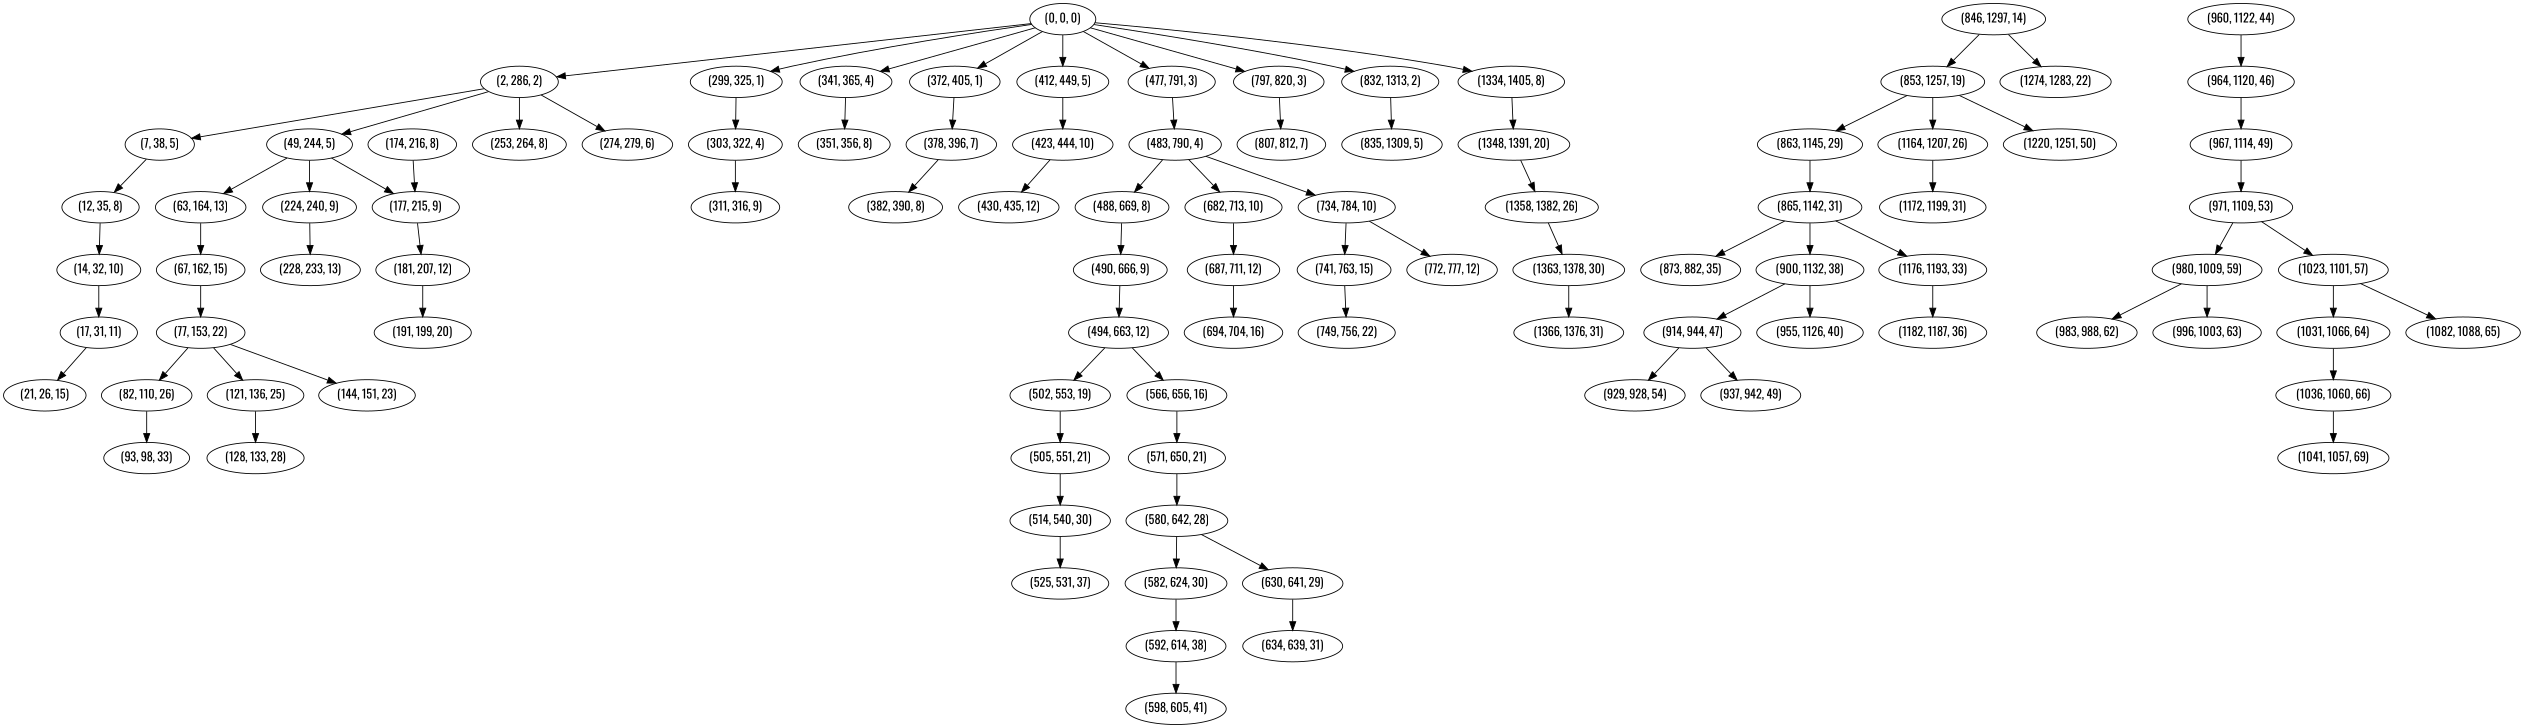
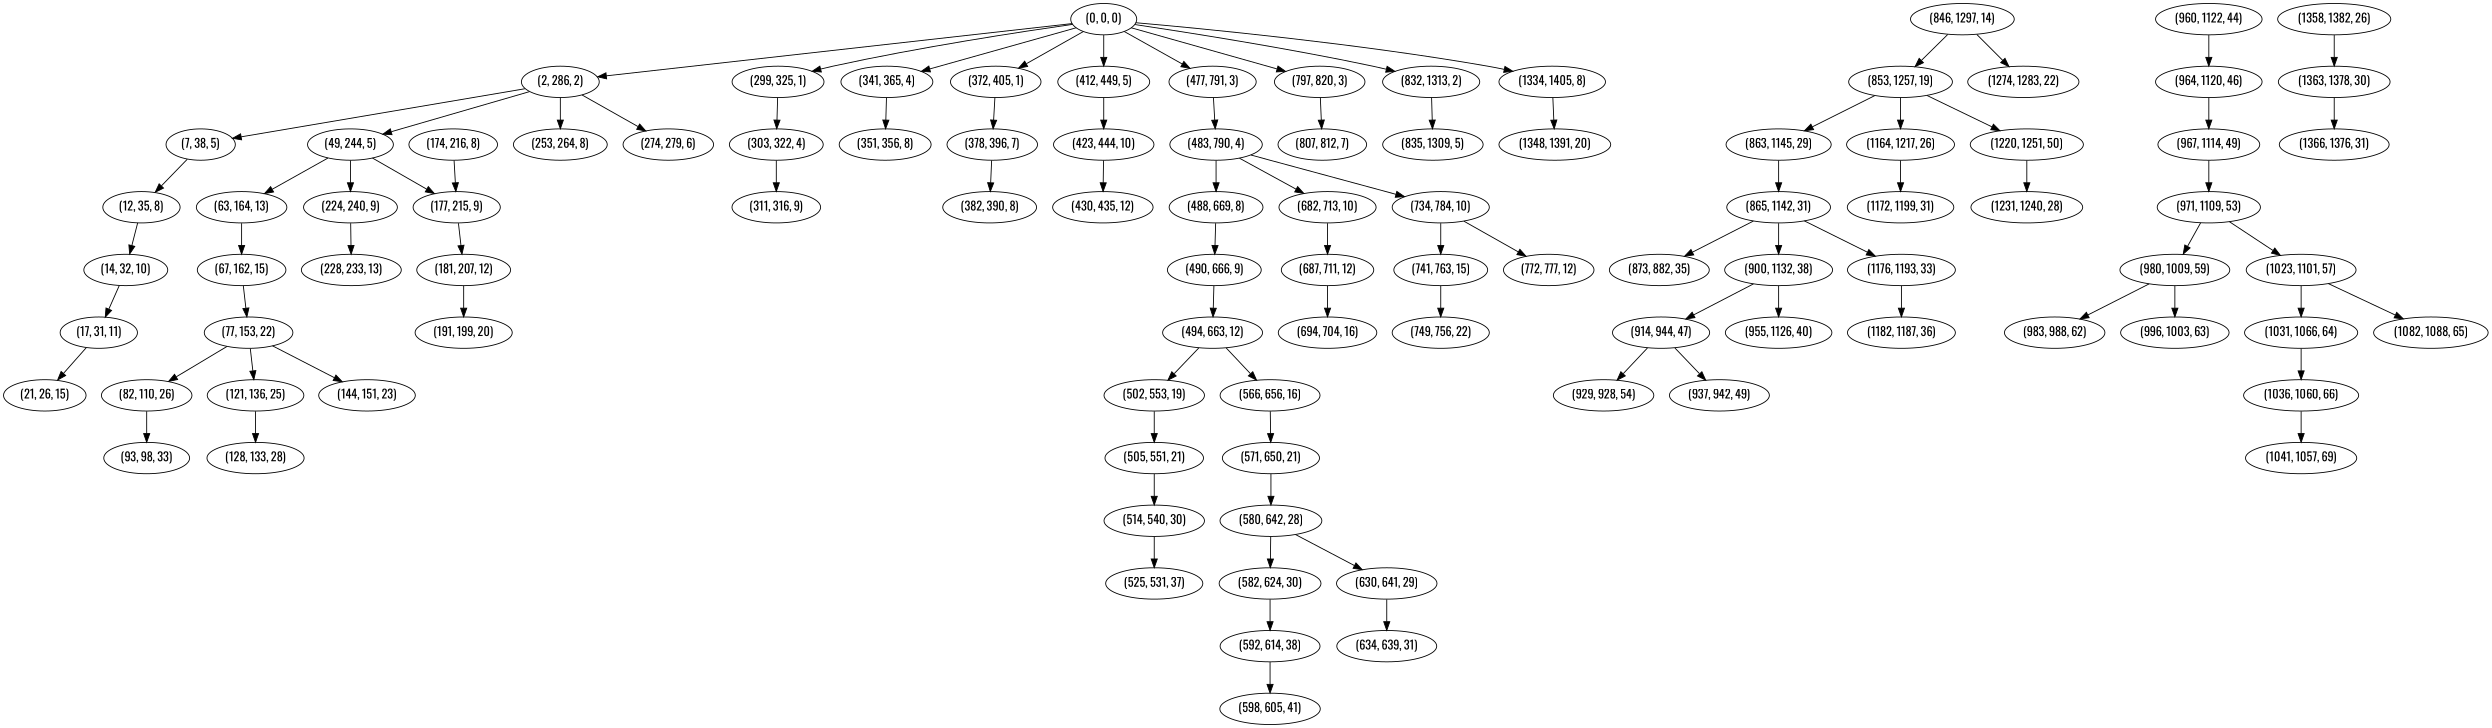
(1933, 145) -> (1901, 145)
(1526, 172) -> none
none -> (2027, 207)
